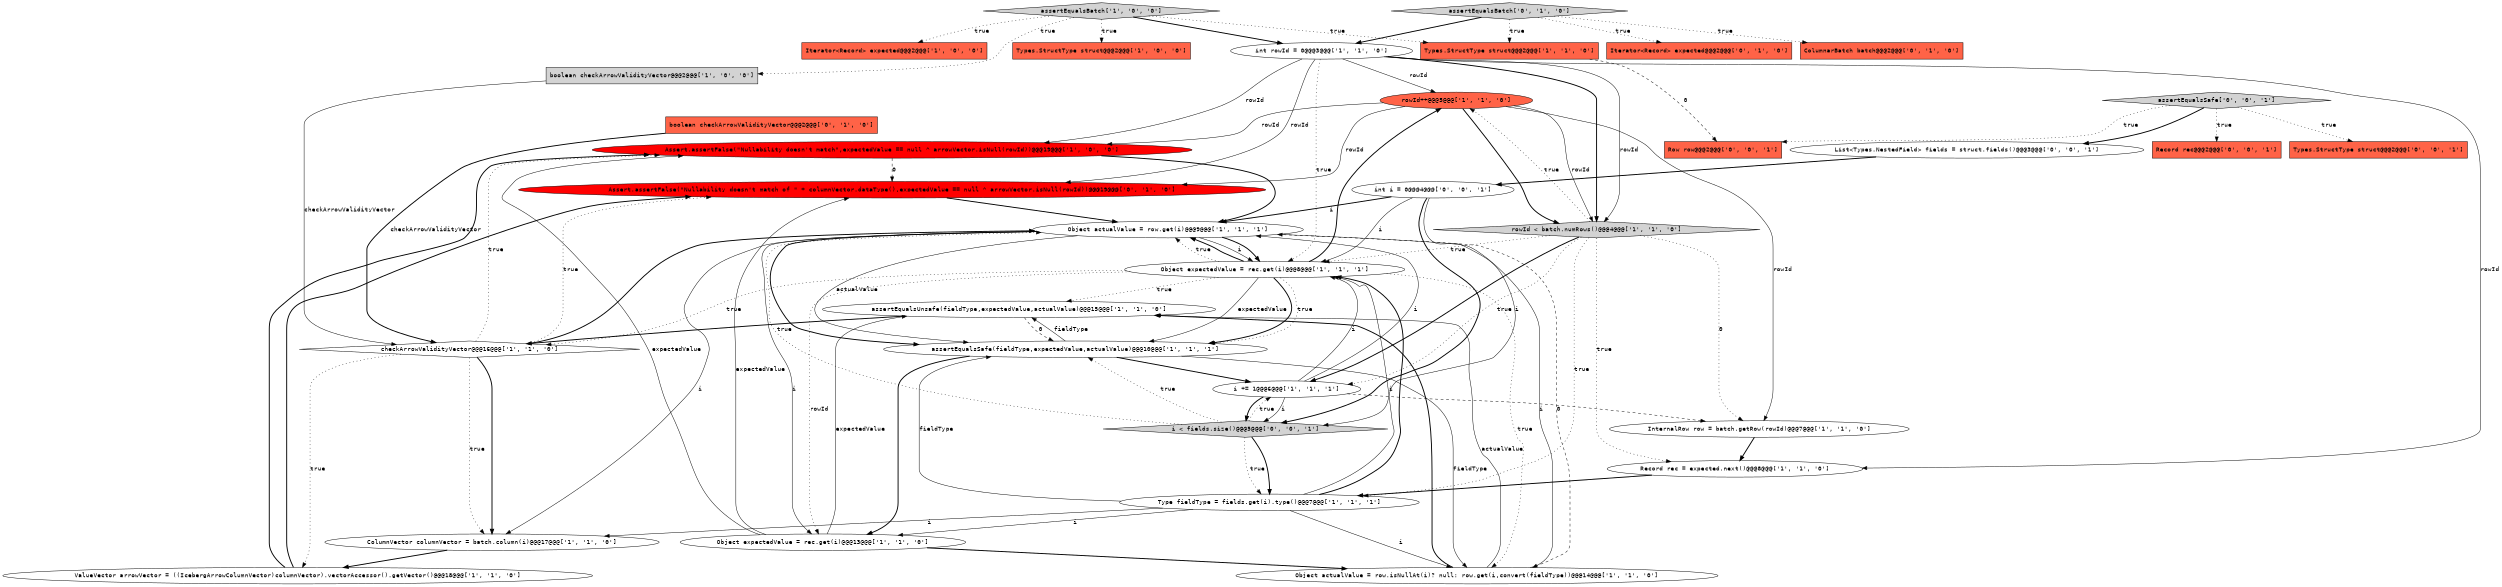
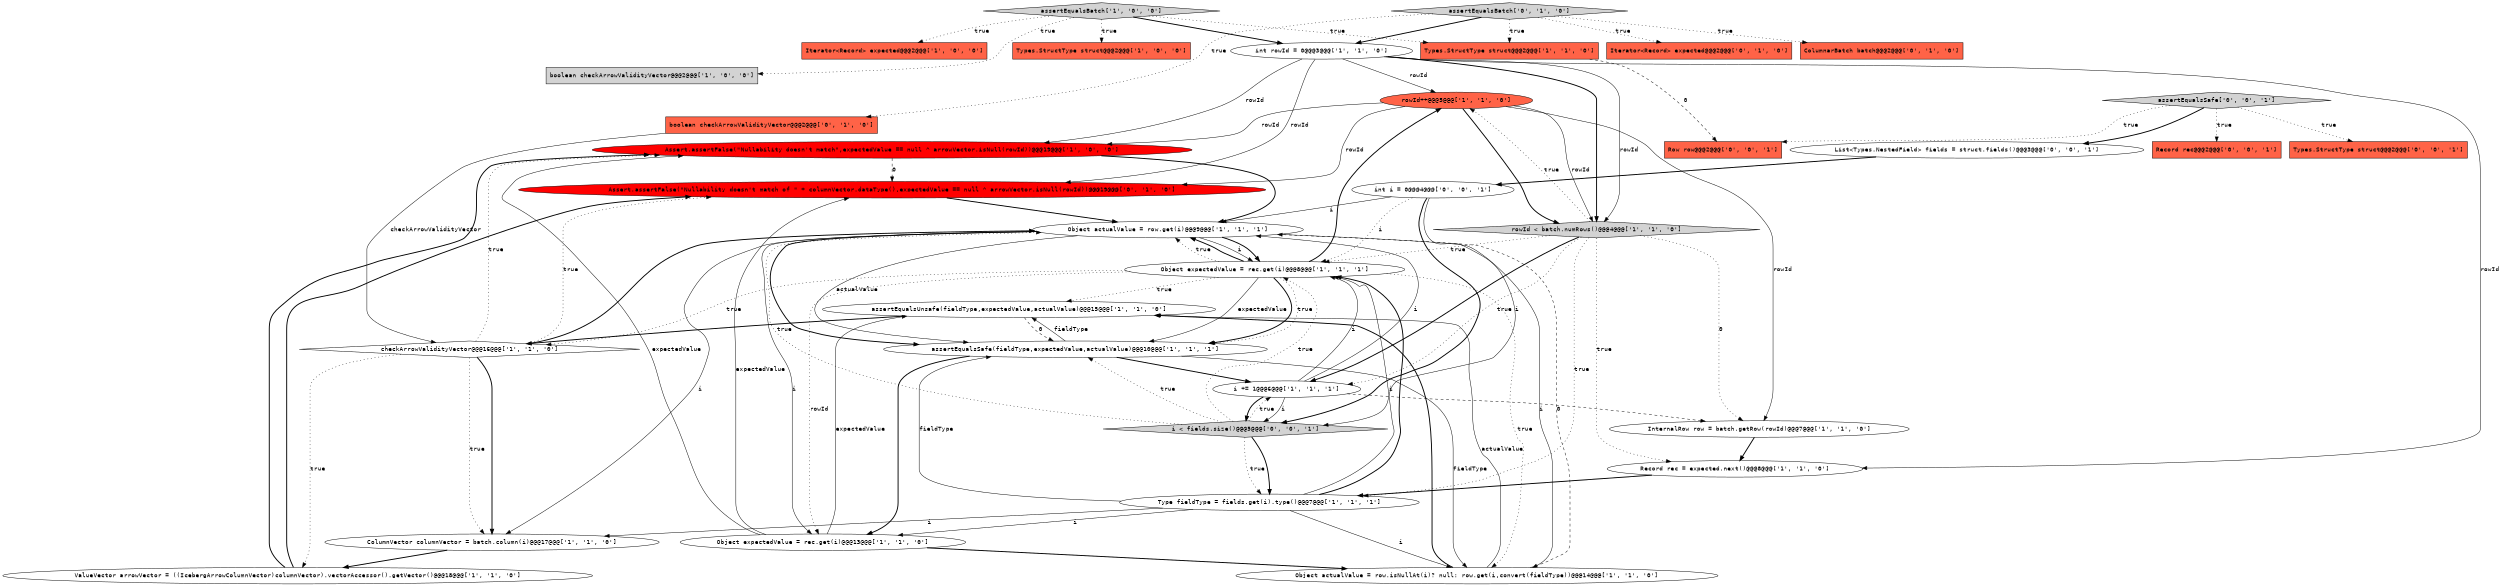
none -> (1156, 73)
(304, 142) -> none
(1316, 164) -> (1268, 359)
(439, 183) -> (439, 183)
(1309, 210) -> (1309, 210)
(1371, 232) -> (1371, 232)
